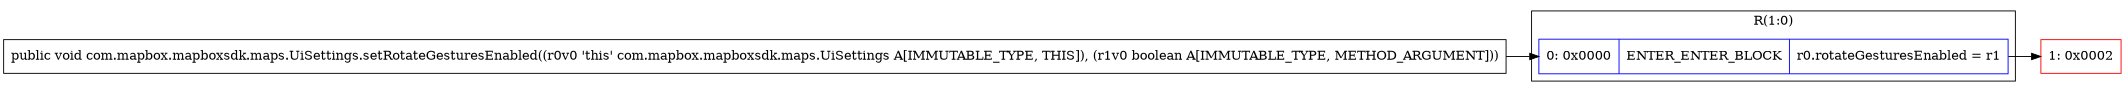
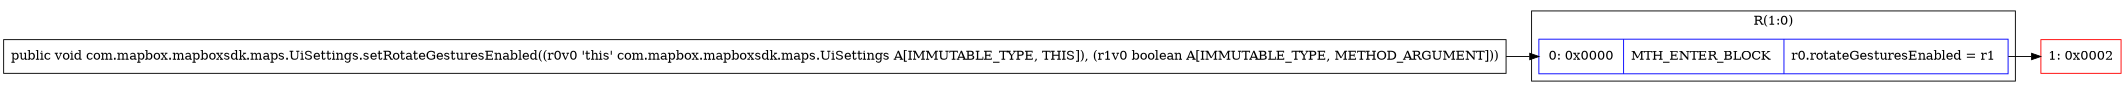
(1704, 56) -> (1701, 56)
